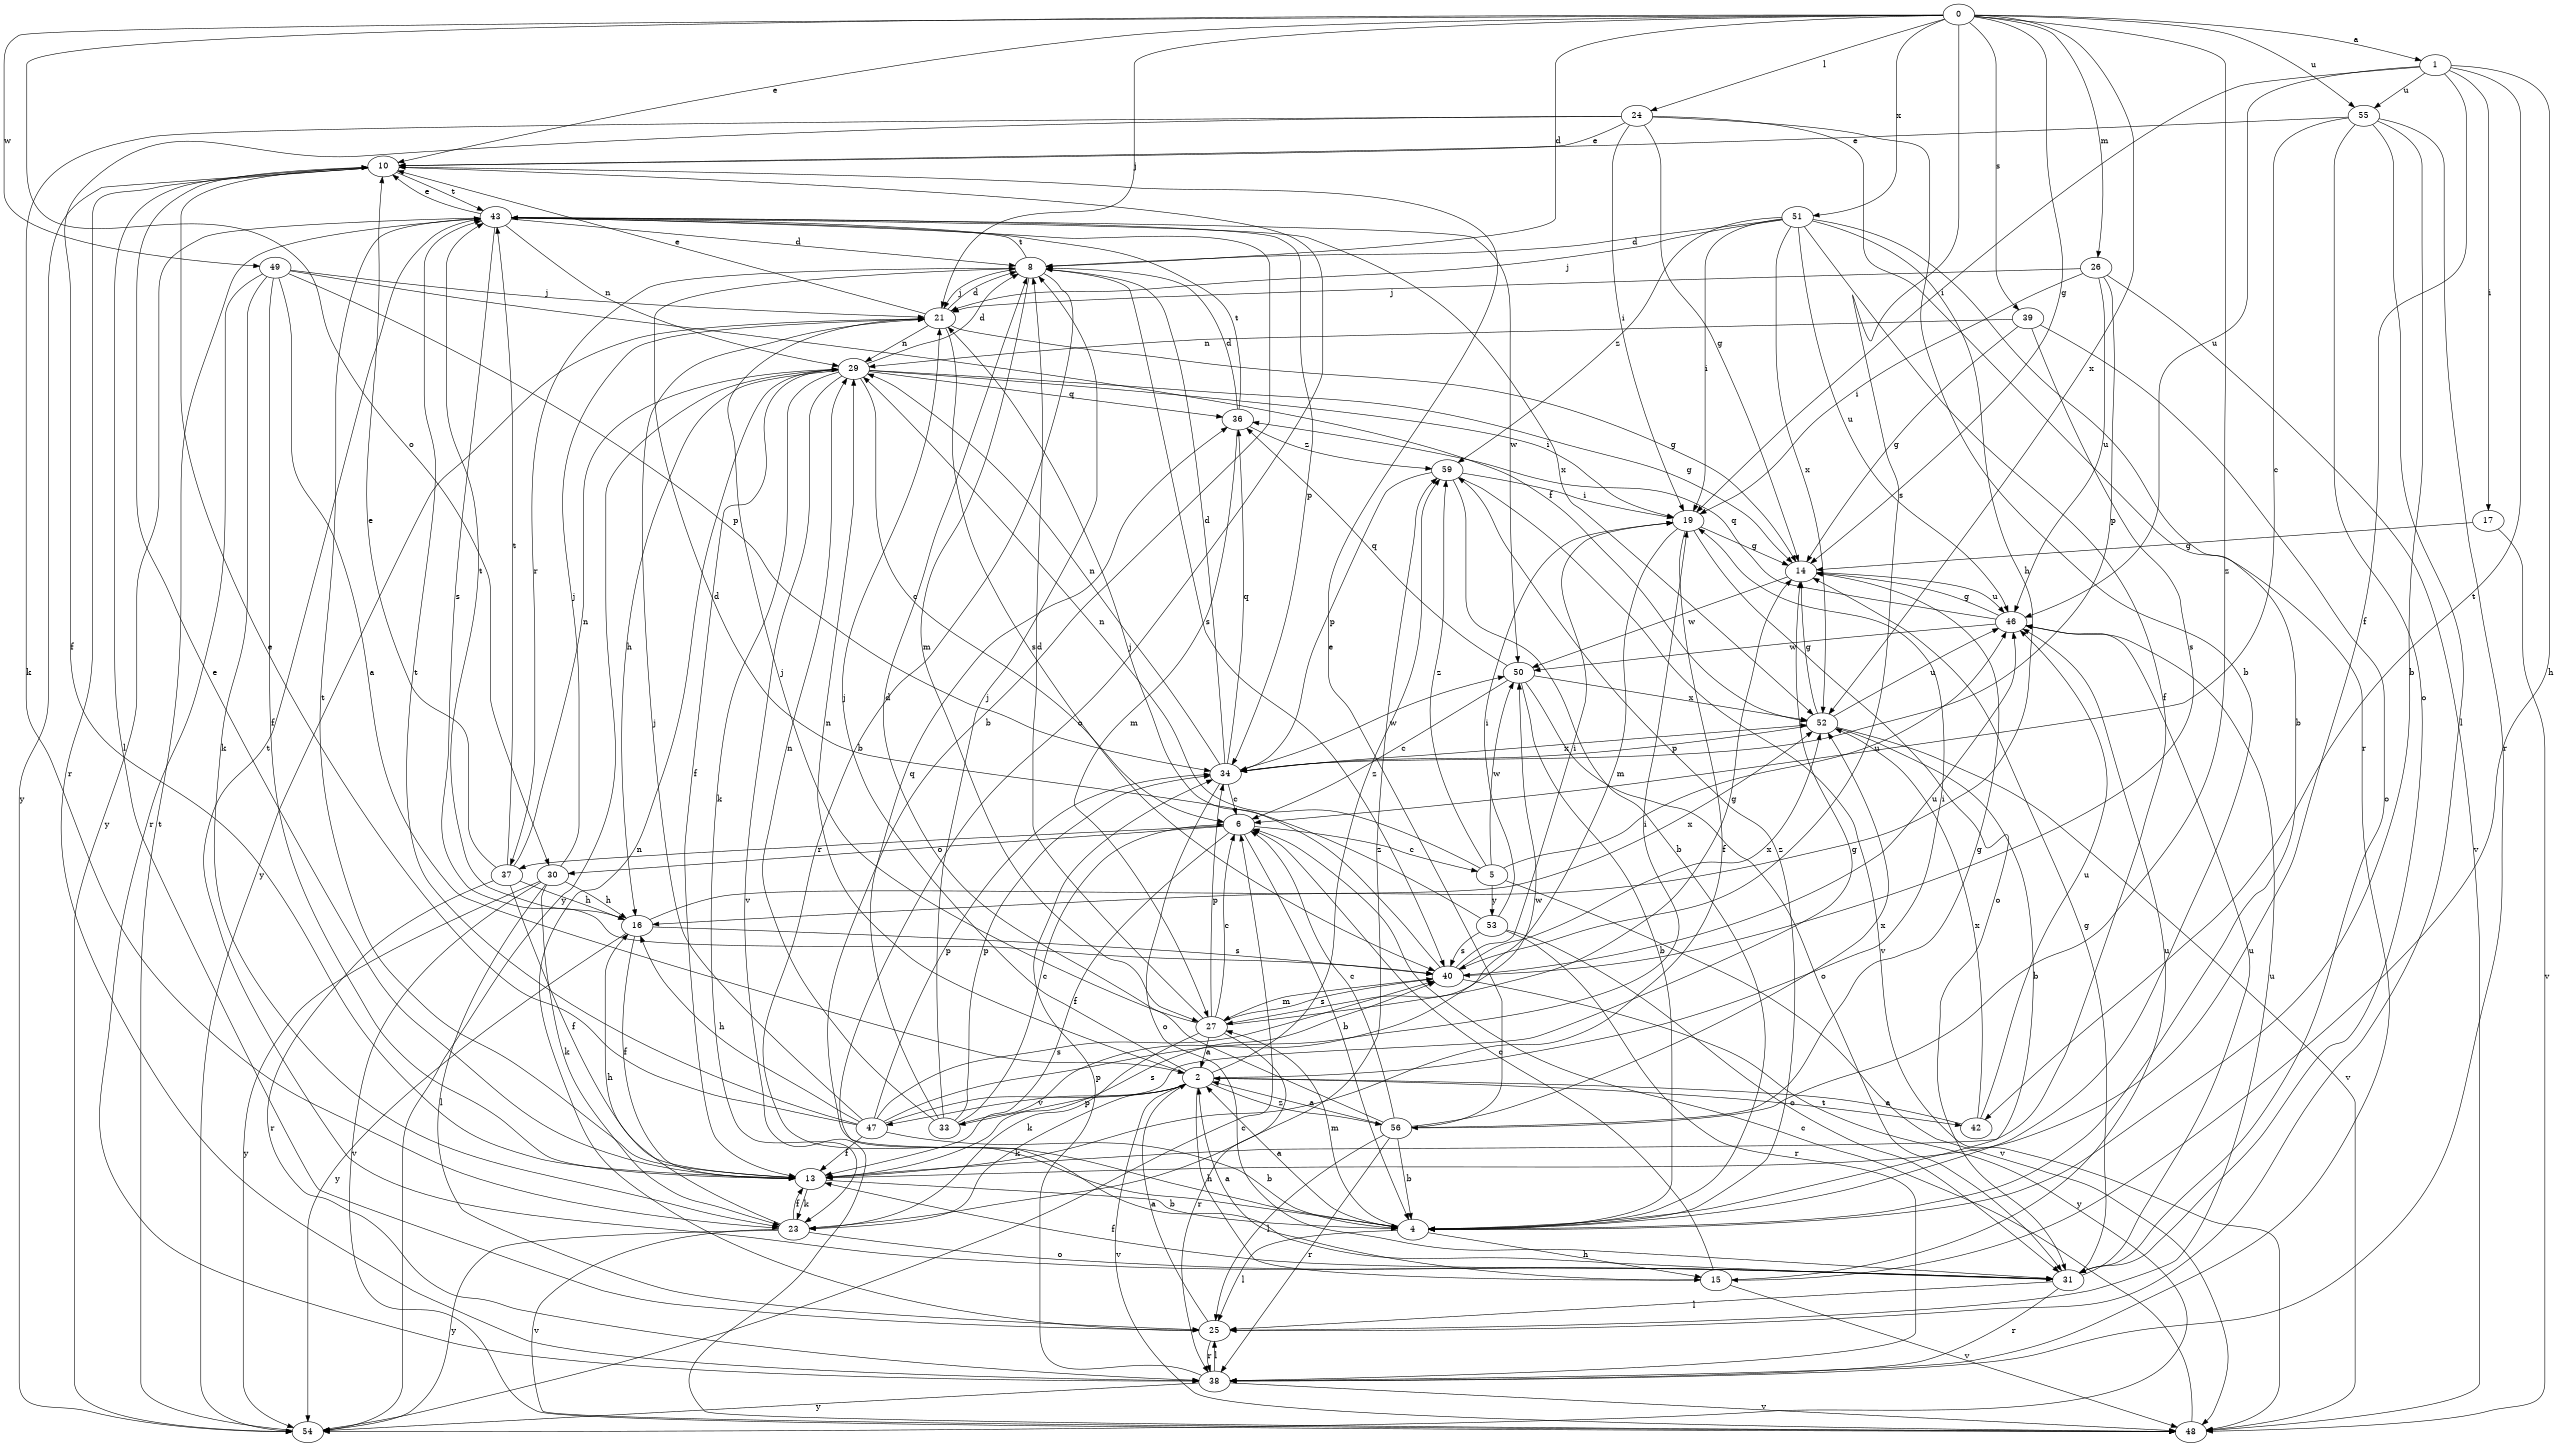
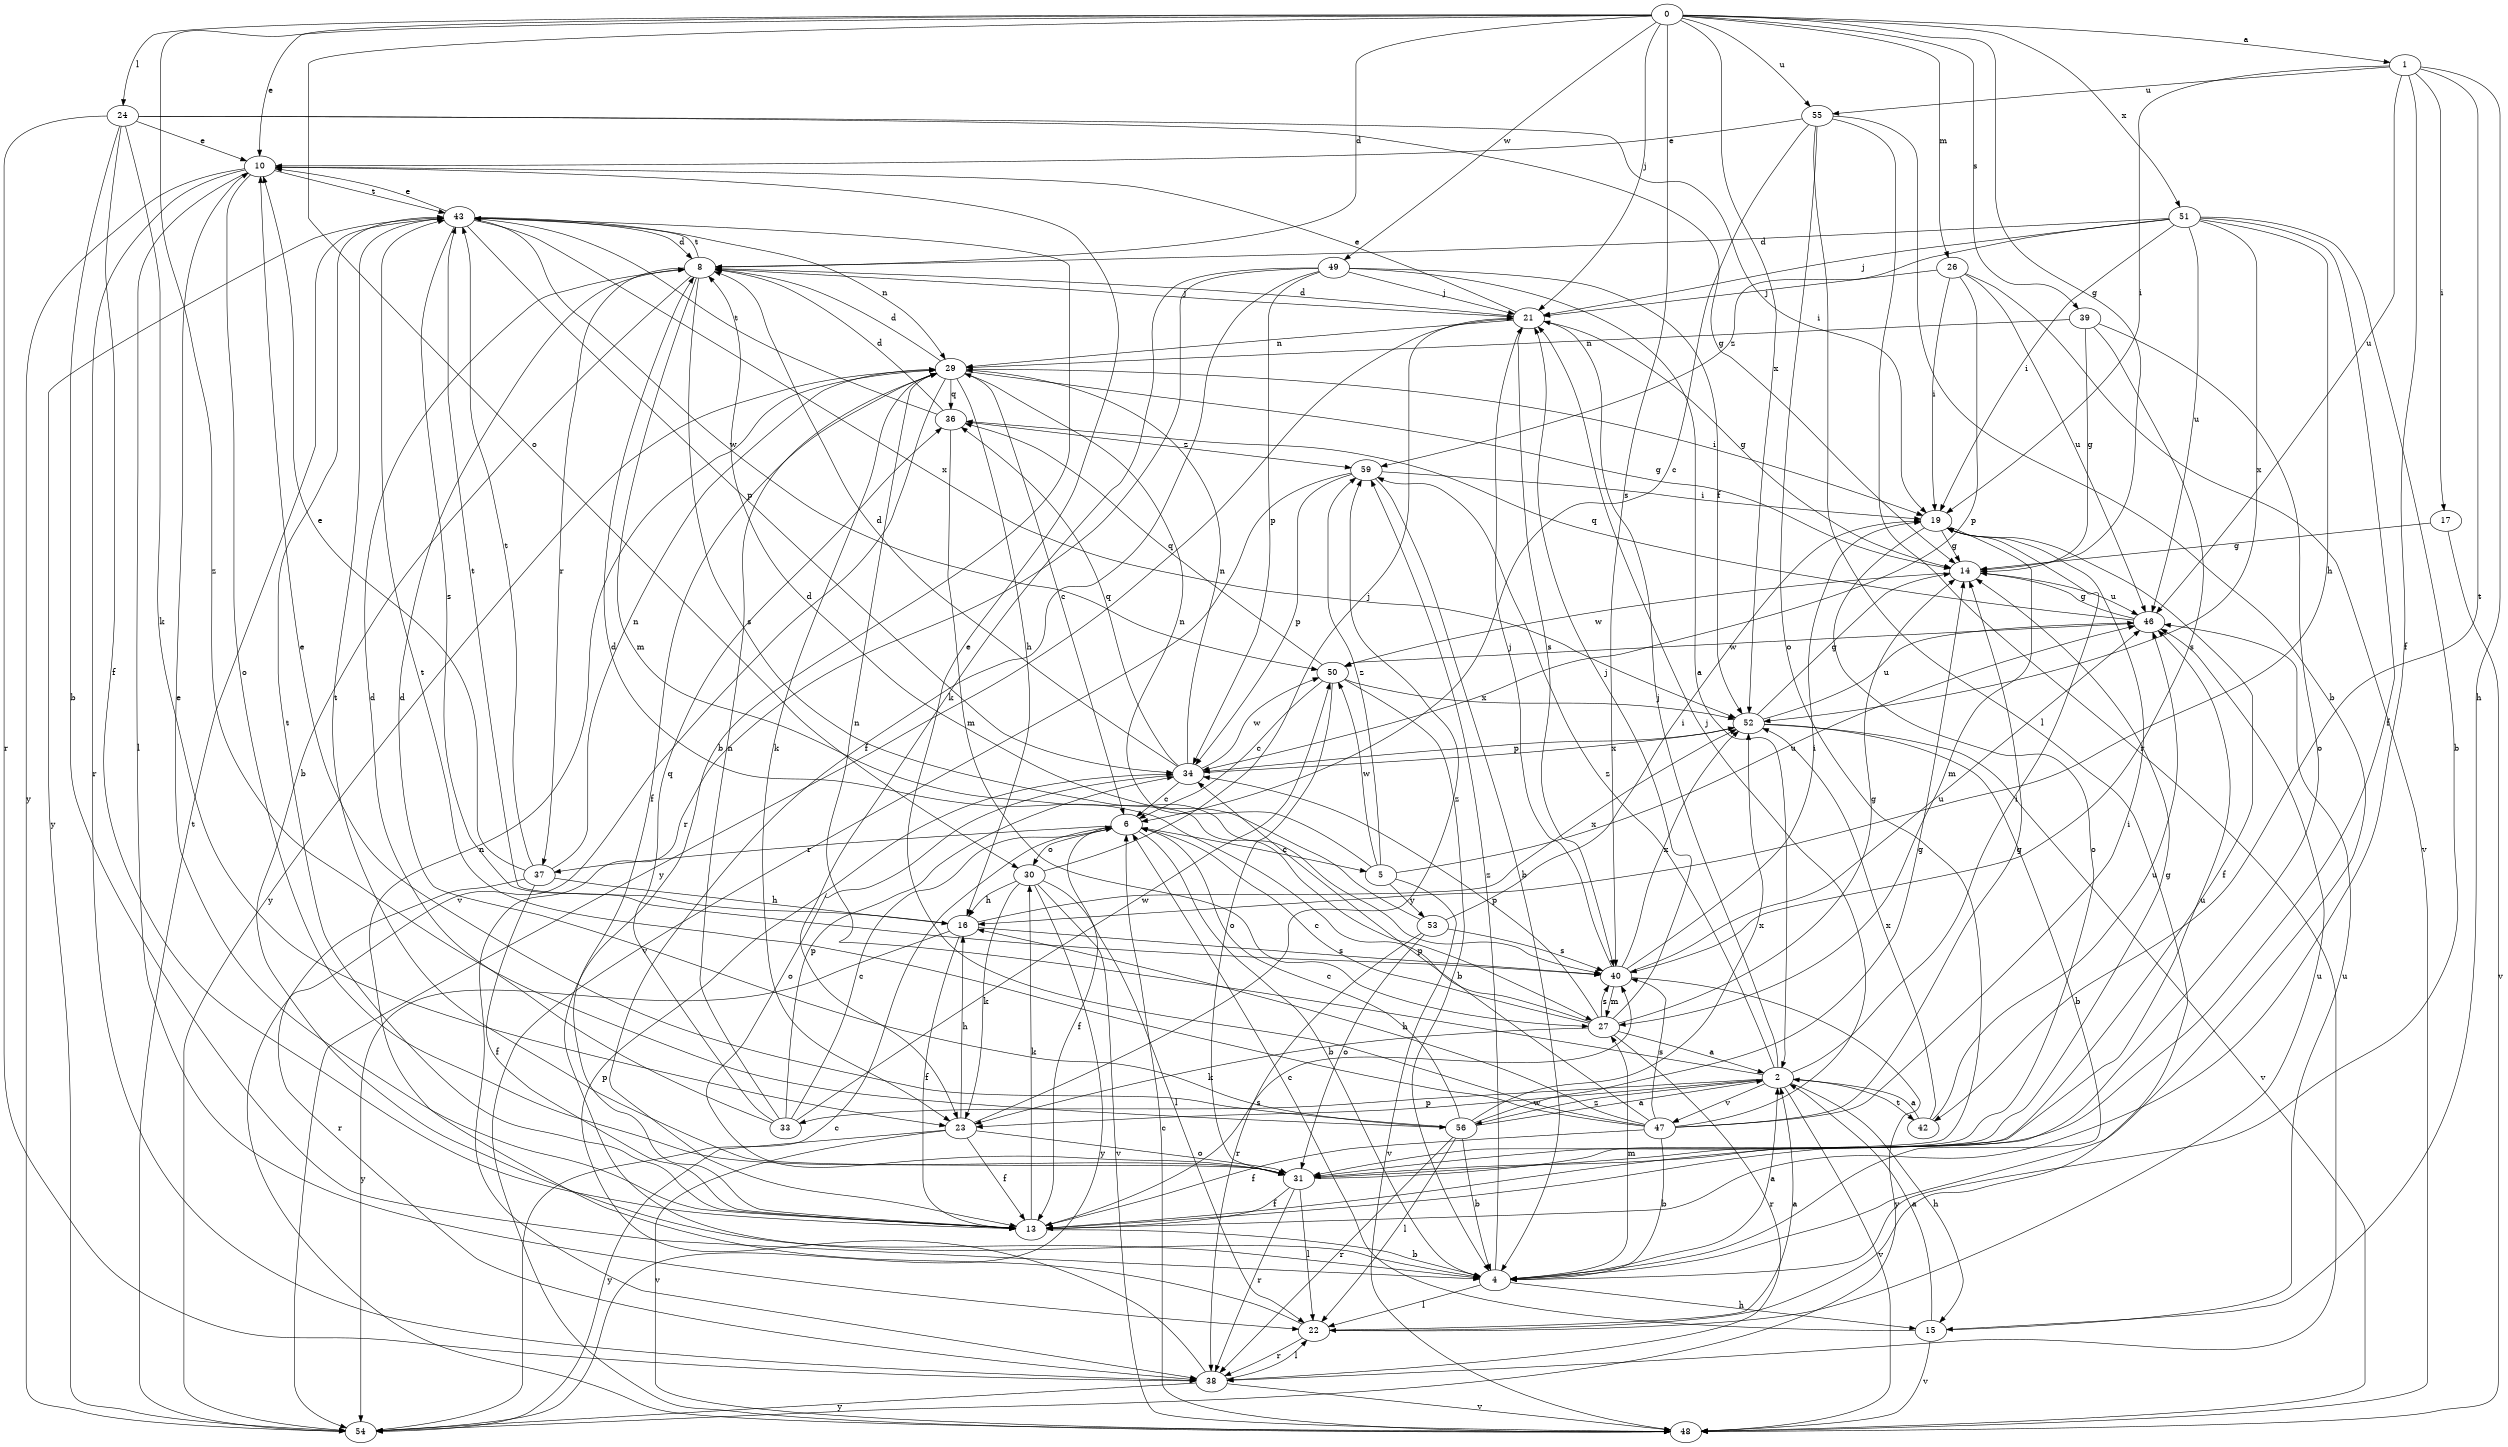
(988, 698) -> (373, 698)
(1018, 1154) -> (1537, 1103)
(803, 1201) -> (1031, 1064)
(1215, 1331) -> (1314, 1331)
